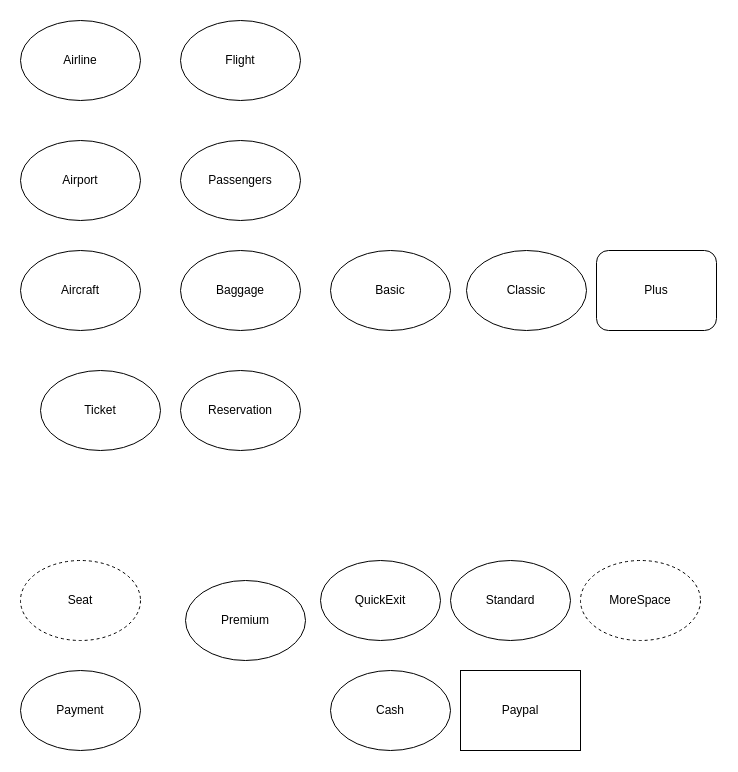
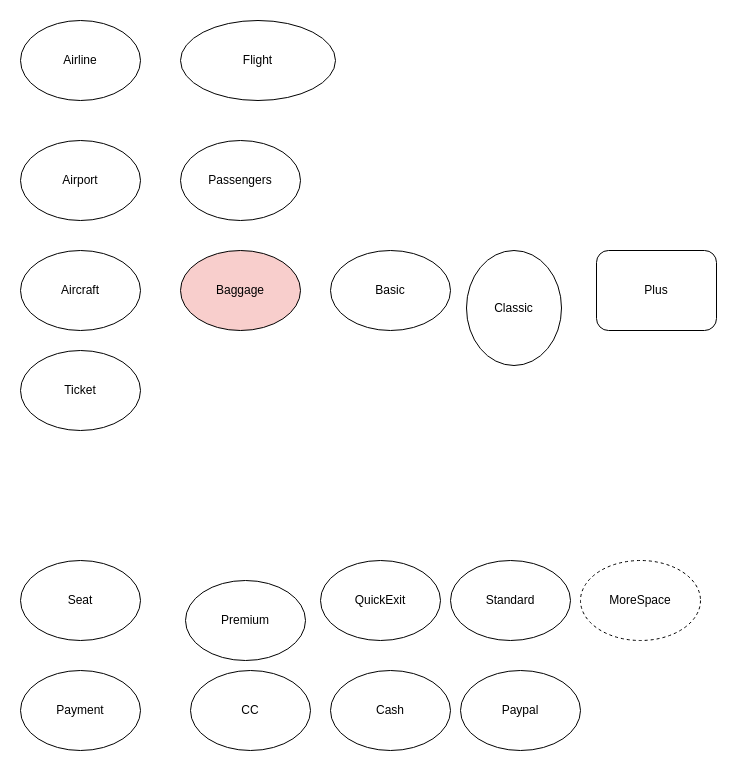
(241, 61) -> (258, 61)
(241, 291) -> (241, 291)
(527, 291) -> (514, 308)
(101, 411) -> (81, 391)
(241, 411) -> none
(81, 601) -> (81, 601)
none -> (251, 711)
(521, 711) -> (521, 711)
